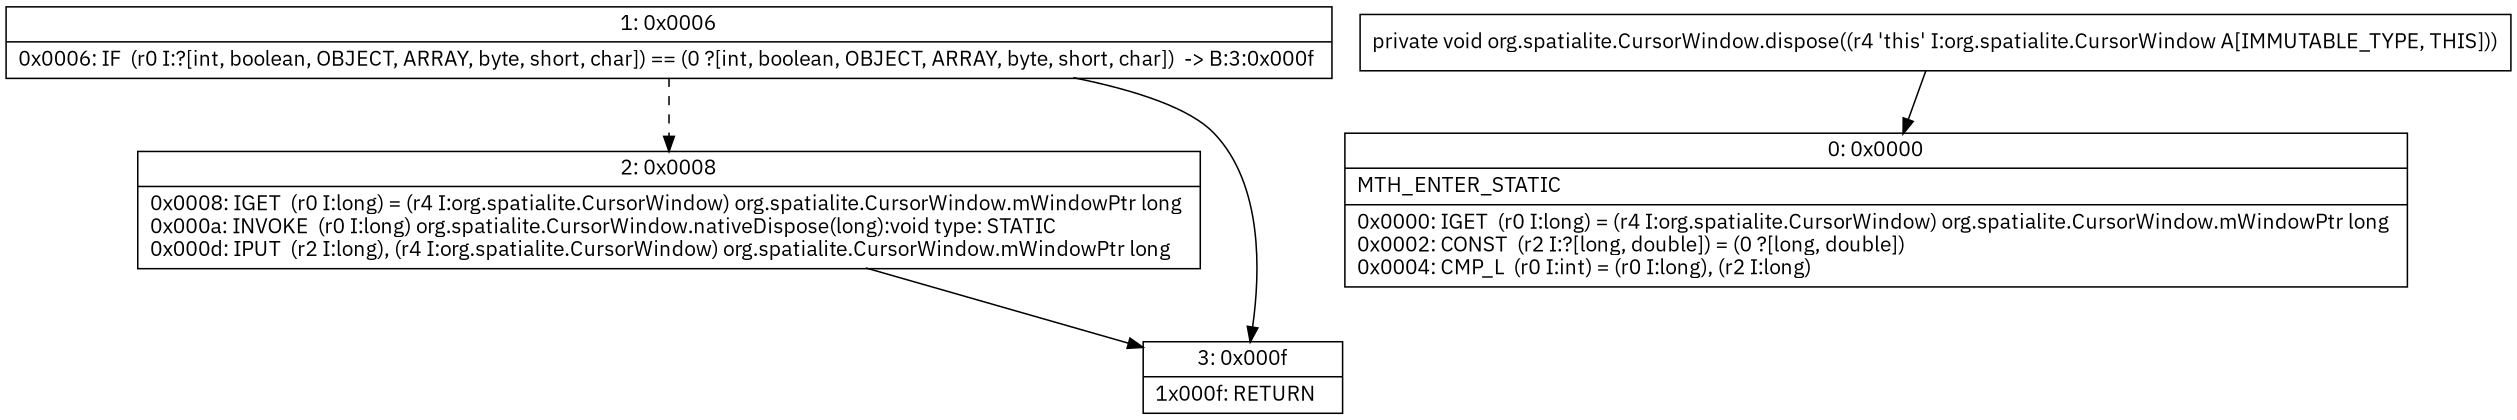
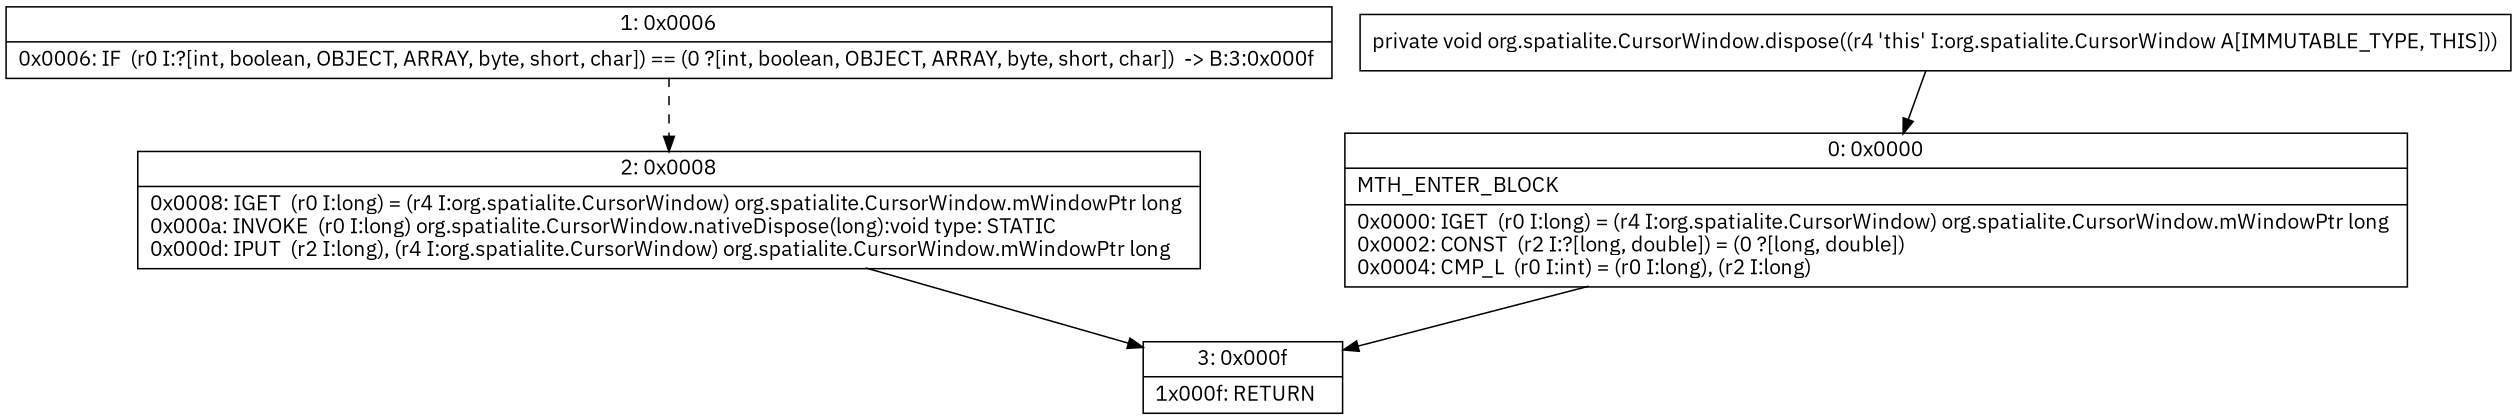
(1230, 153) -> (1473, 316)
(1460, 186) -> (1458, 186)
